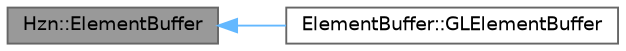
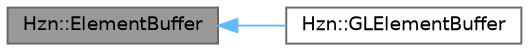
(452, 26) -> (404, 26)
